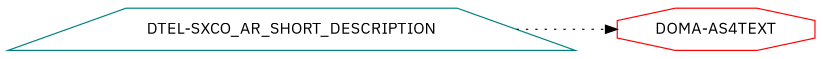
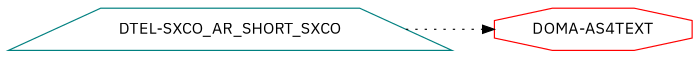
(292, 29) -> (230, 29)
